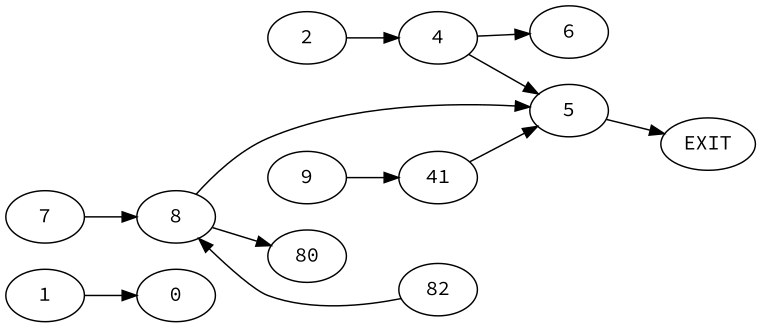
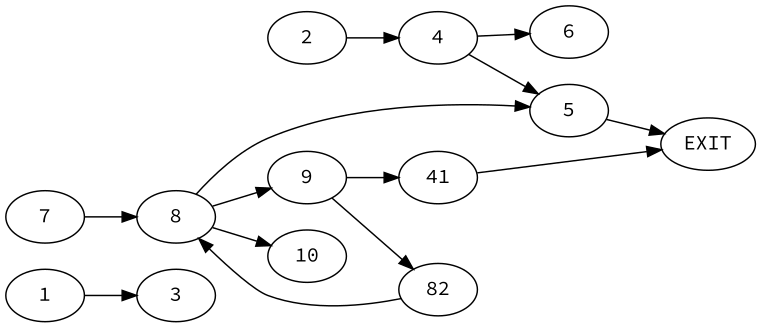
(497, 147) -> (562, 162)
none -> (235, 199)
none -> (367, 229)
(307, 256) -> (307, 256)
(176, 295) -> (176, 295)
